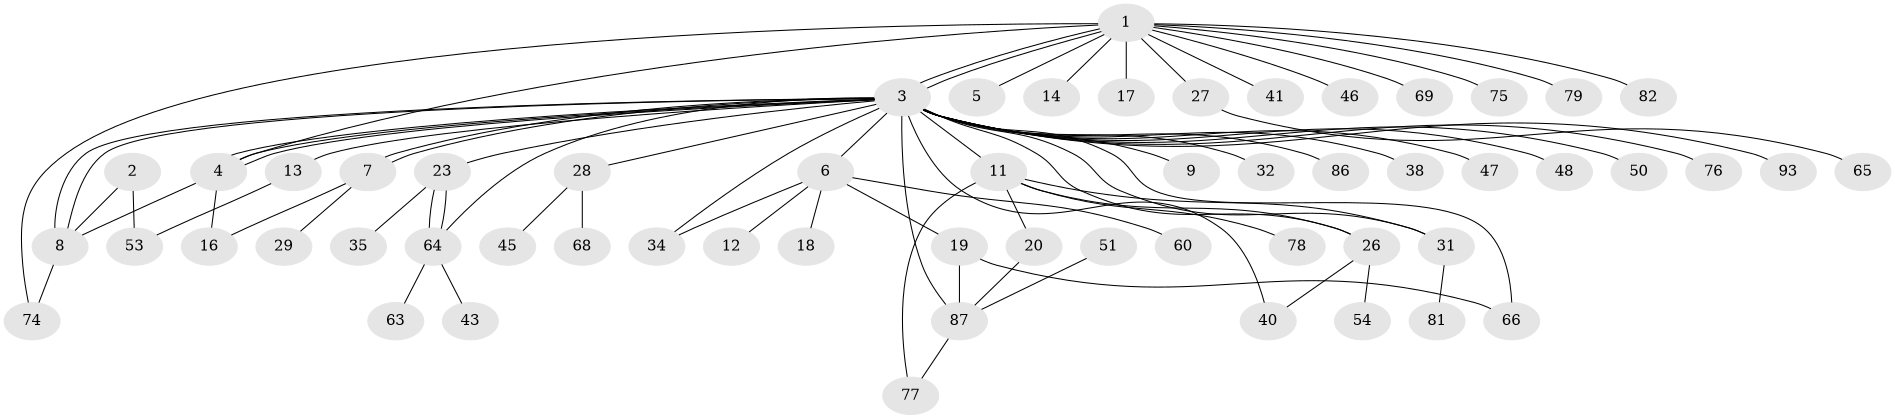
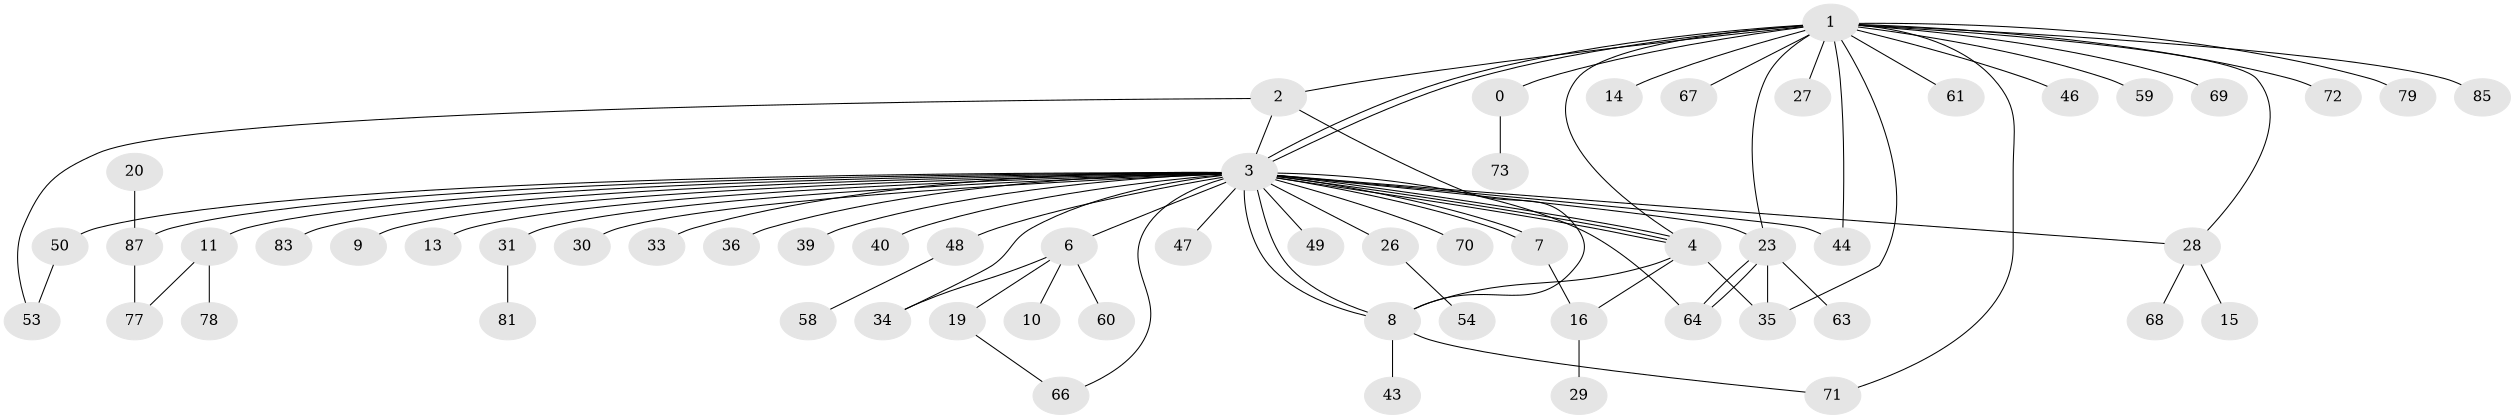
none -> (1479, 65)
none -> (2257, 79)
(977, 97) -> (1500, 97)
(1126, 97) -> (1689, 97)
(1275, 97) -> (1956, 97)
(1499, 97) -> (2333, 97)
(1648, 97) -> (2483, 97)
none -> (2145, 97)
none -> (1754, 122)
none -> (1264, 135)
(1266, 172) -> (657, 247)
(1341, 172) -> (731, 247)
(1415, 172) -> (806, 247)
none -> (1500, 172)
(1714, 172) -> (1465, 247)
(1788, 172) -> (284, 247)
(1863, 172) -> none
none -> (1896, 199)
(1226, 203) -> none
(223, 206) -> (46, 284)
(1186, 208) -> none
(326, 209) -> (1579, 359)
(1021, 219) -> none
(508, 247) -> (2230, 321)
none -> (582, 247)
(731, 247) -> none
(806, 247) -> (1032, 321)
(1109, 247) -> none
none -> (1316, 247)
none -> (1842, 247)
none -> (1721, 275)
(414, 284) -> (1805, 284)
(452, 284) -> (1393, 359)
(959, 284) -> none
(1313, 288) -> none
(32, 321) -> (1833, 396)
none -> (808, 321)
